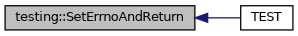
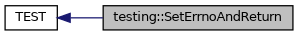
(224, 18) -> (87, 18)
